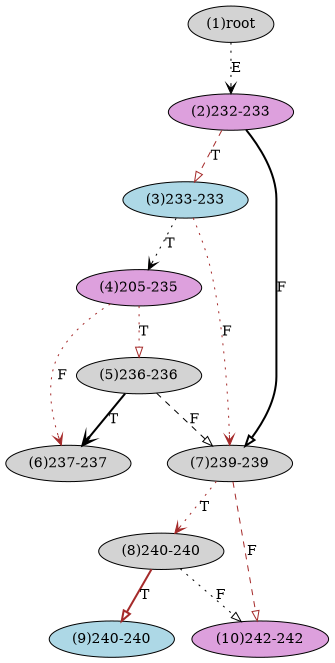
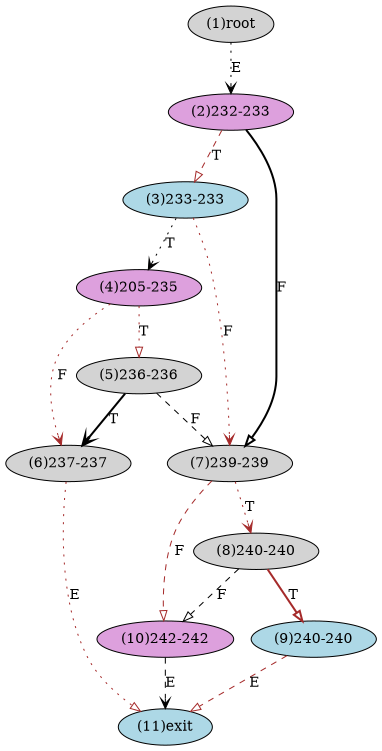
(207, 592) -> (215, 592)
none -> (165, 727)
